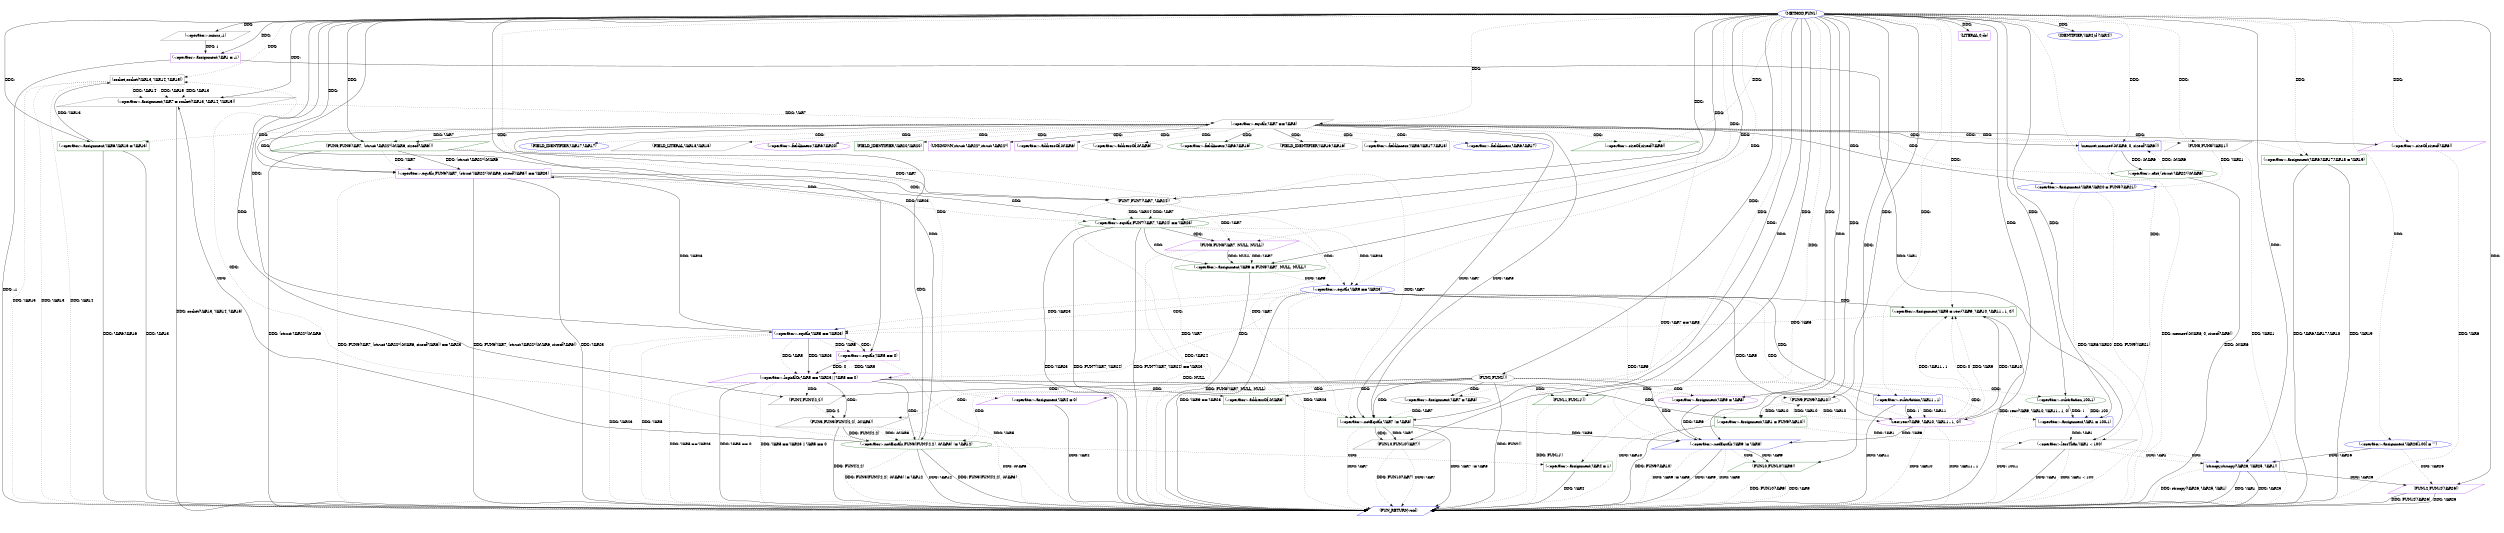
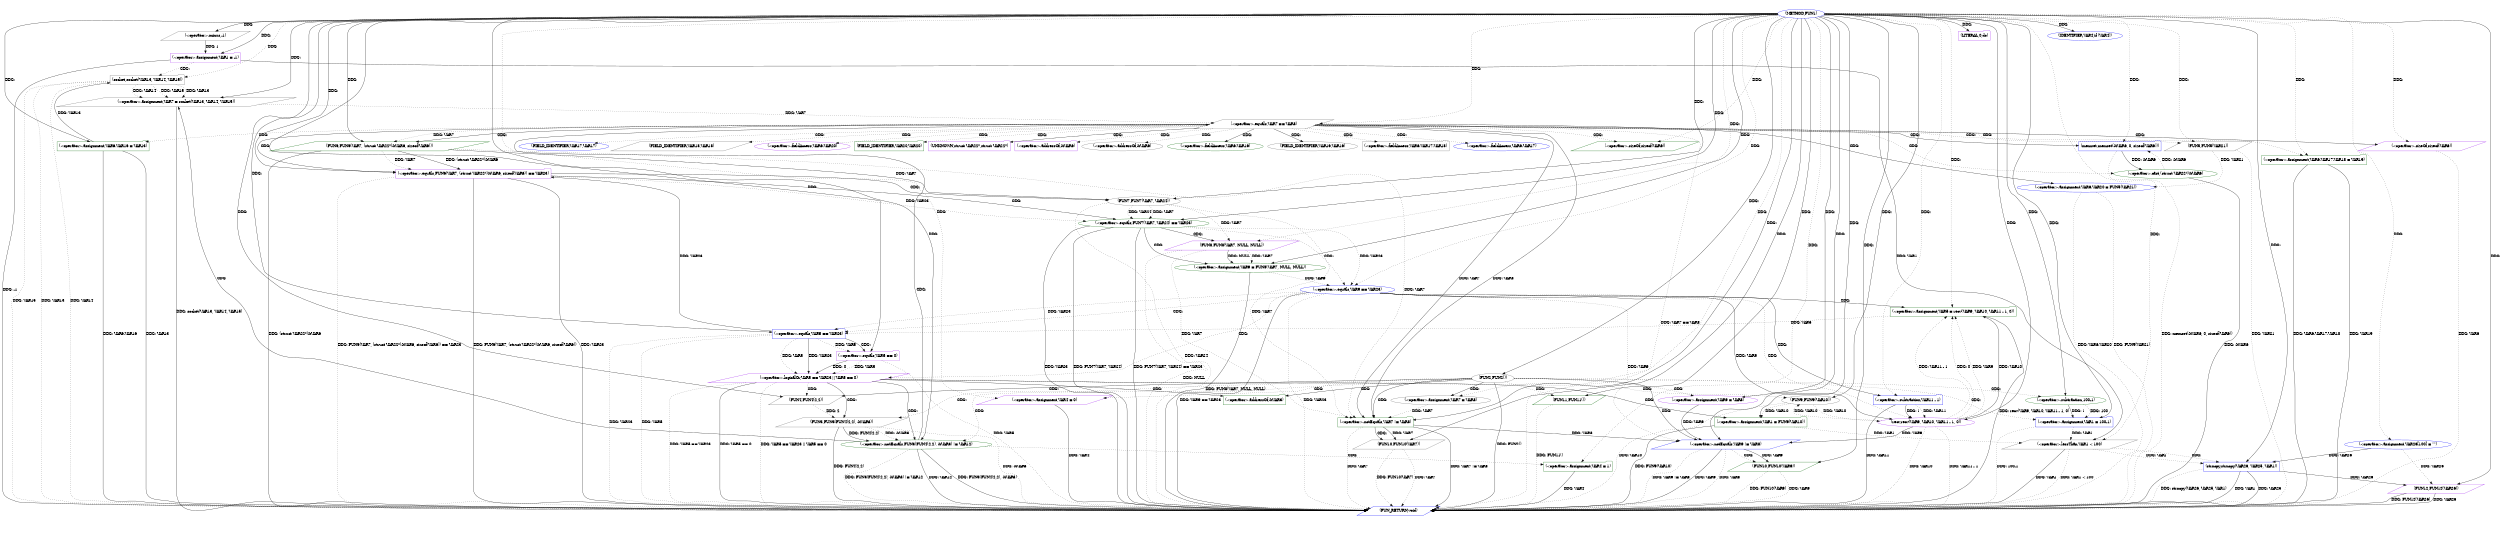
(682, 146) -> (682, 146)
(364, 360) -> (178, 69)
